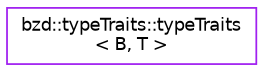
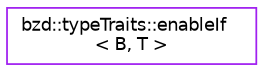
(132, 36) -> (132, 36)
